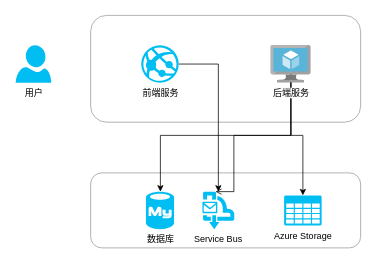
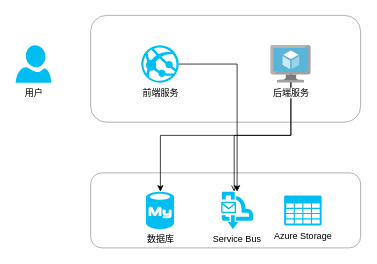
(298, 135) -> none
(218, 210) -> (237, 210)
